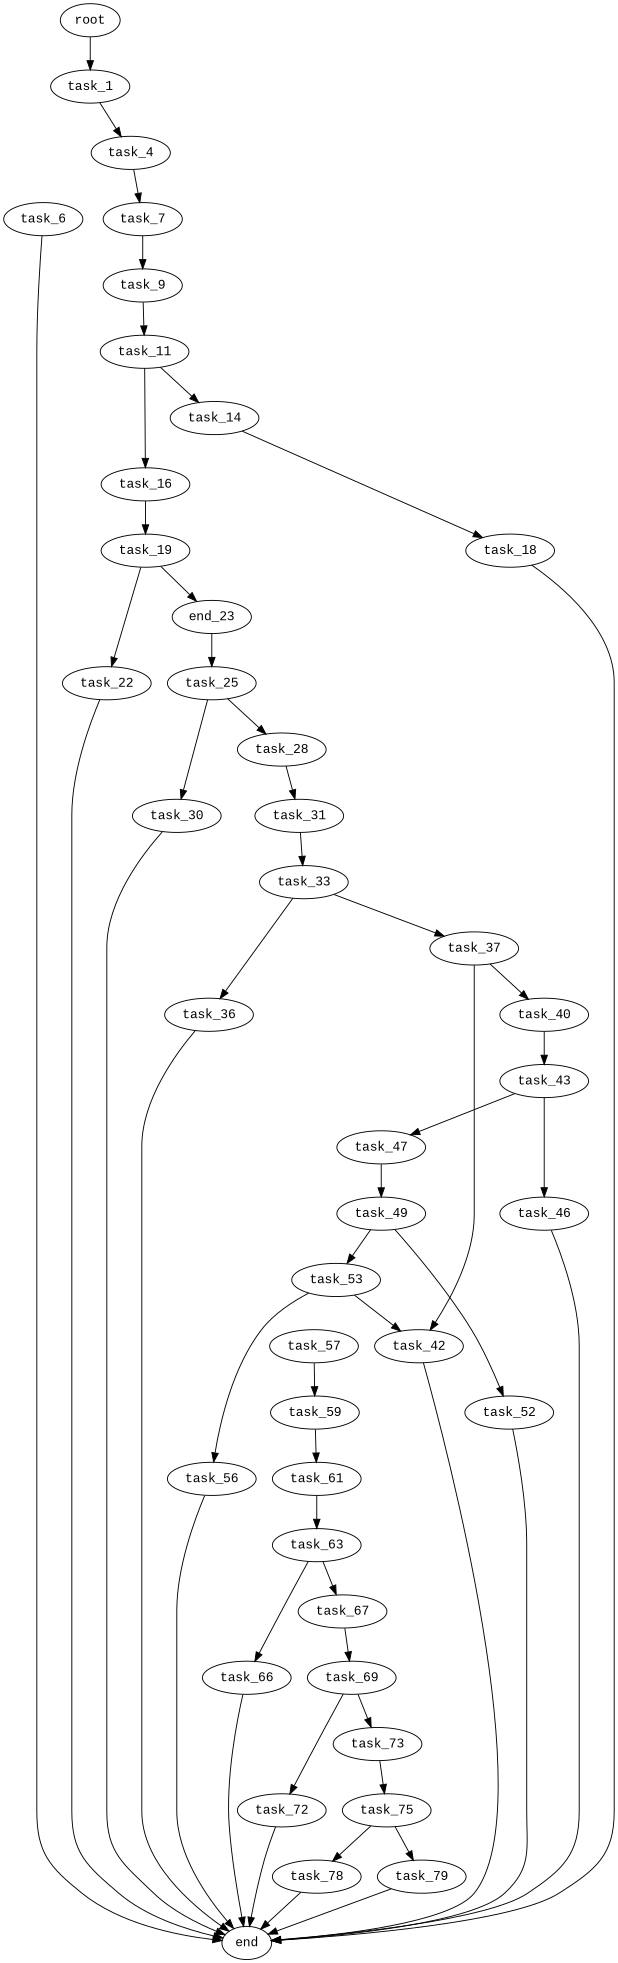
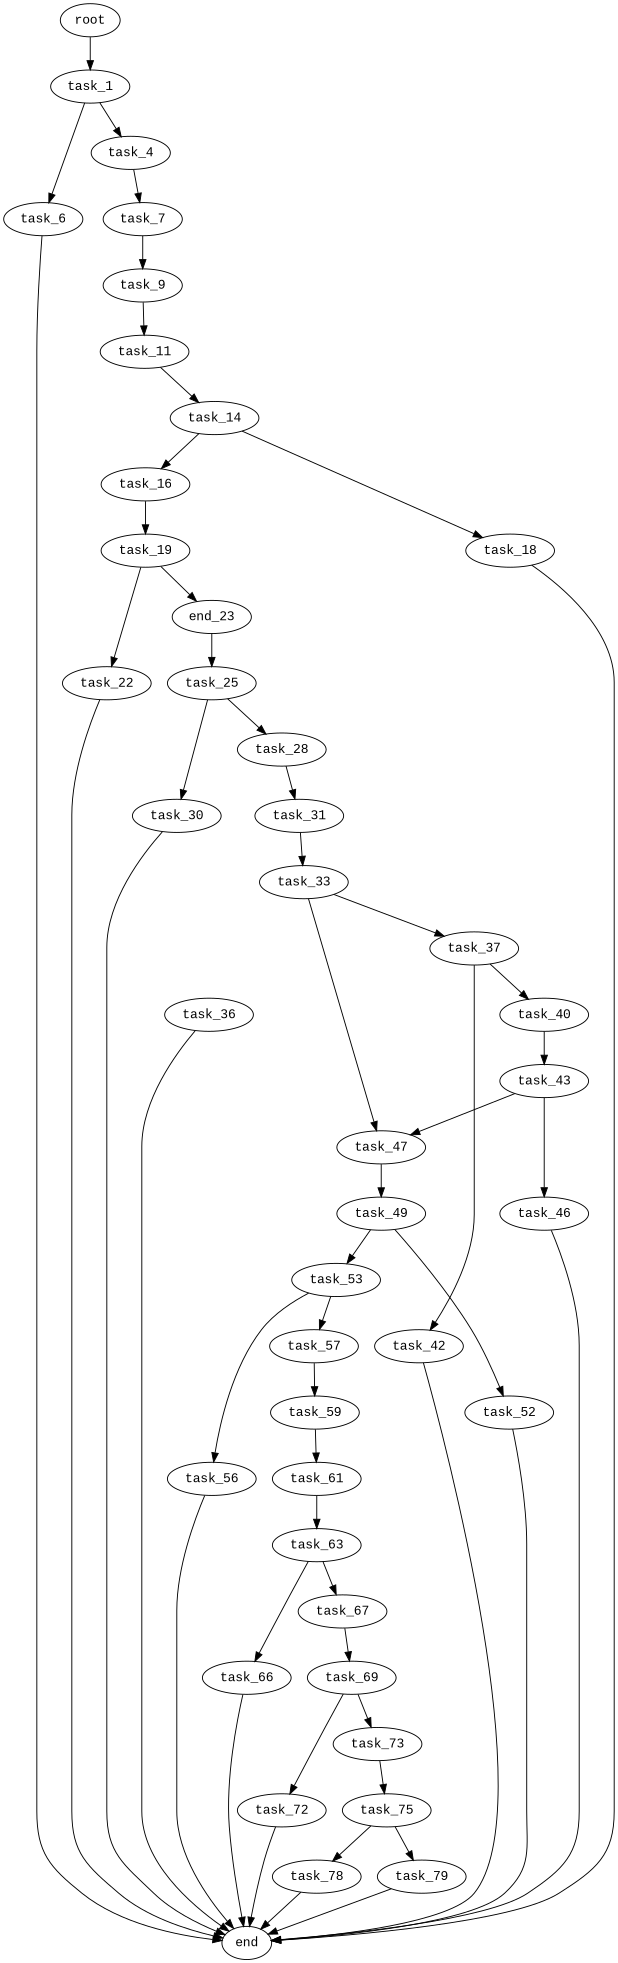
none -> (68, 148)
(145, 413) -> (184, 448)
(259, 945) -> (341, 1010)
(374, 1310) -> (327, 1309)
